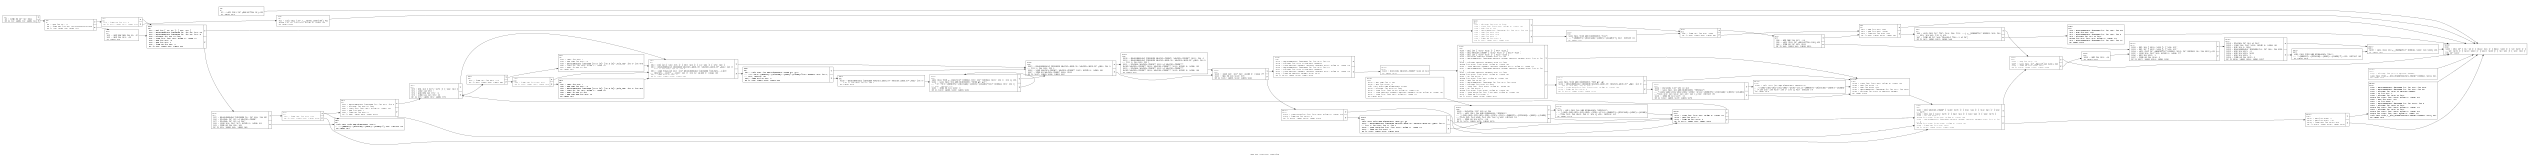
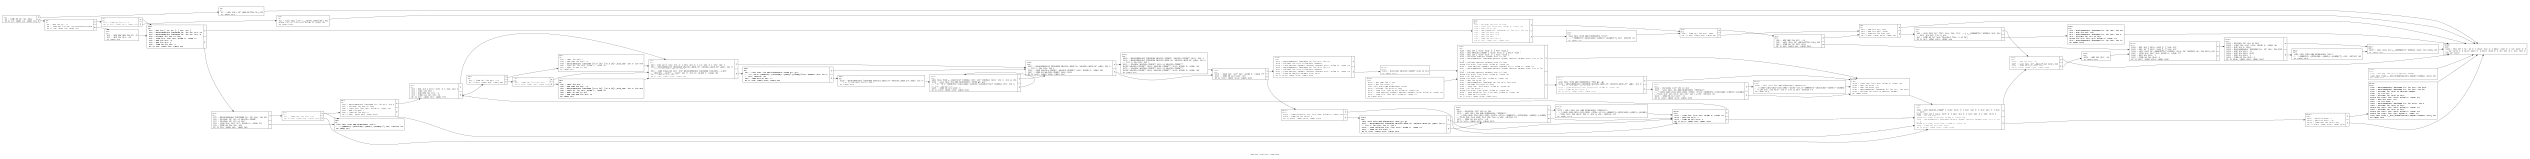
none -> (129, 15)
(1229, 76) -> (1230, 76)
(1460, 103) -> (1450, 80)
